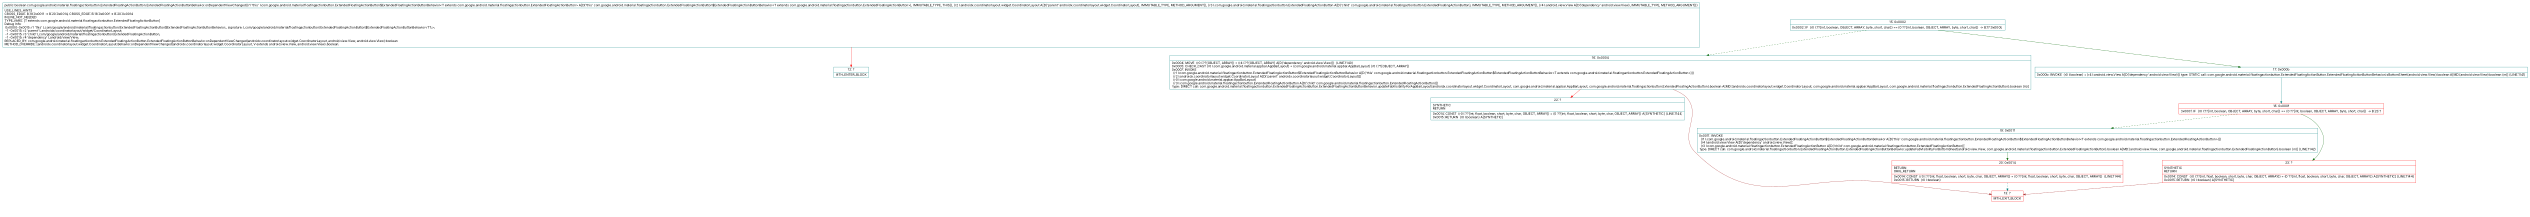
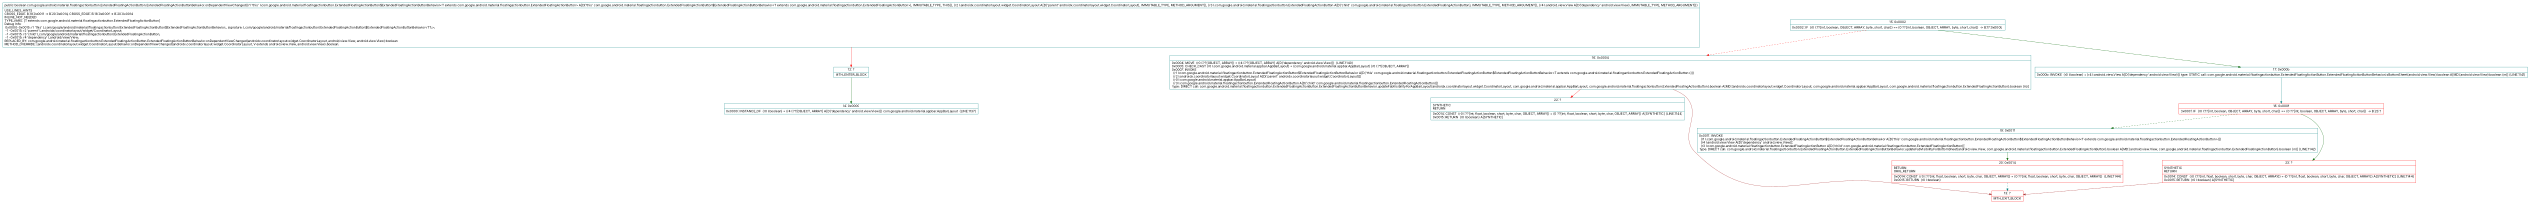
(1788, 43) -> (1788, 43)
none -> (851, 109)
